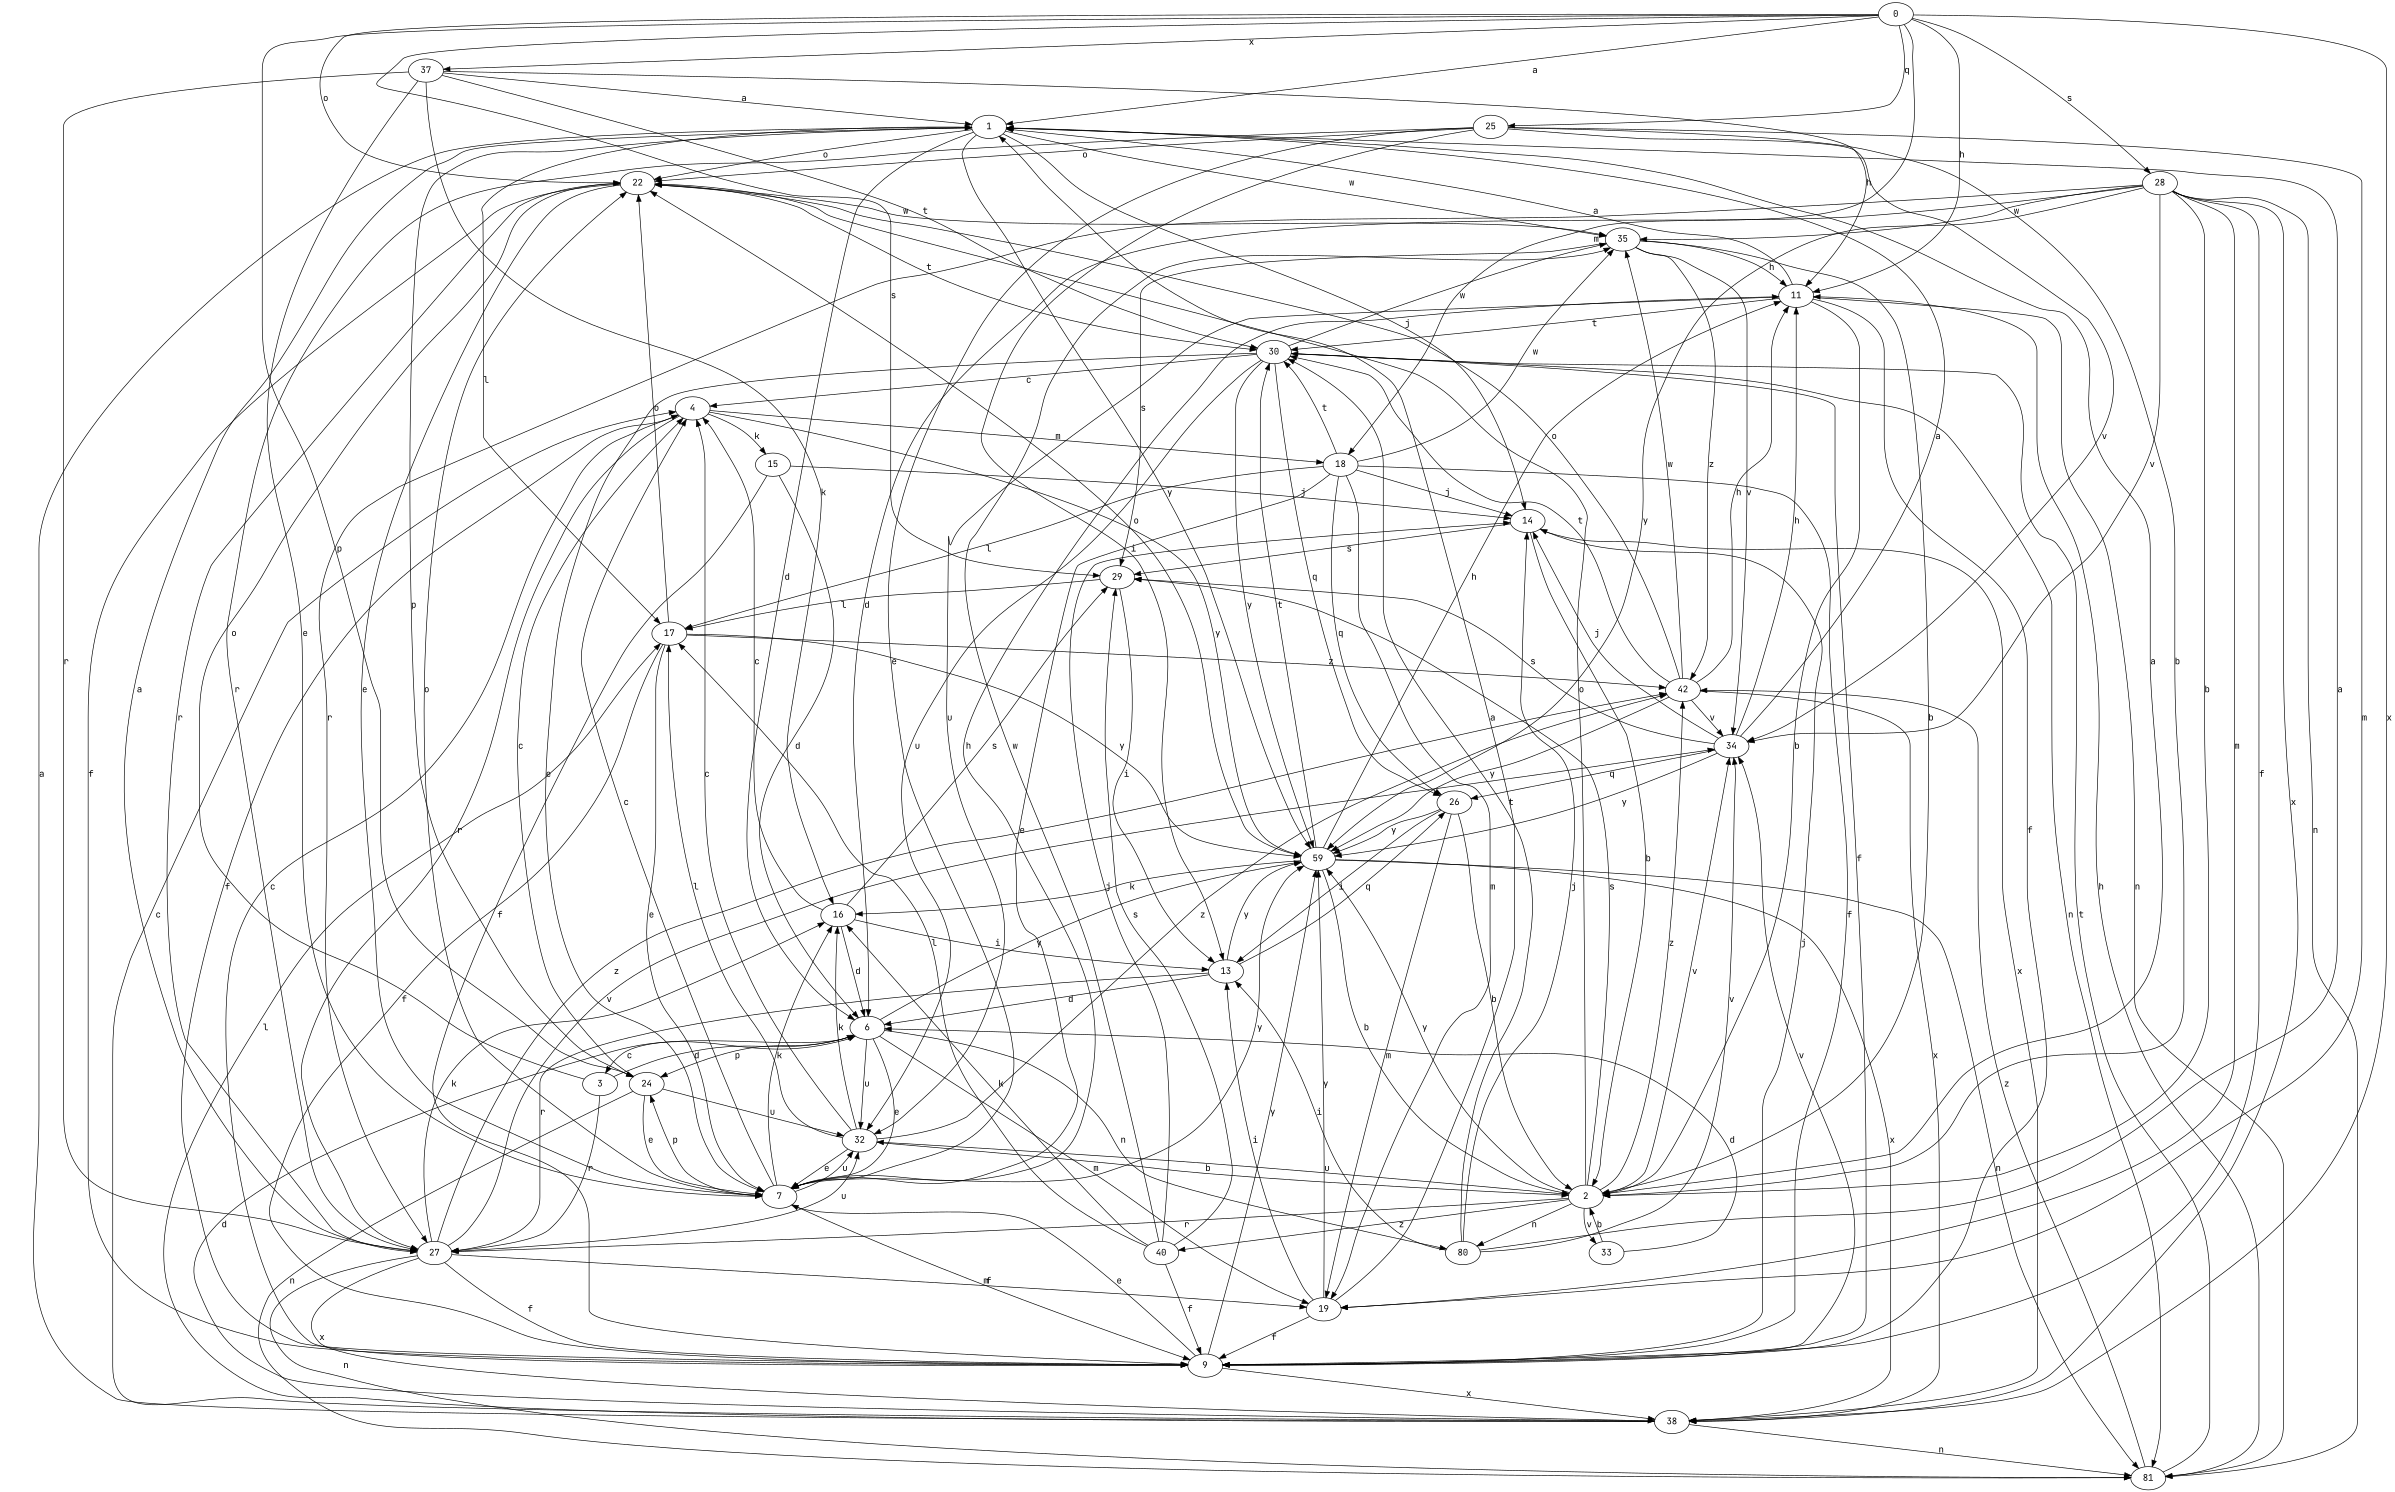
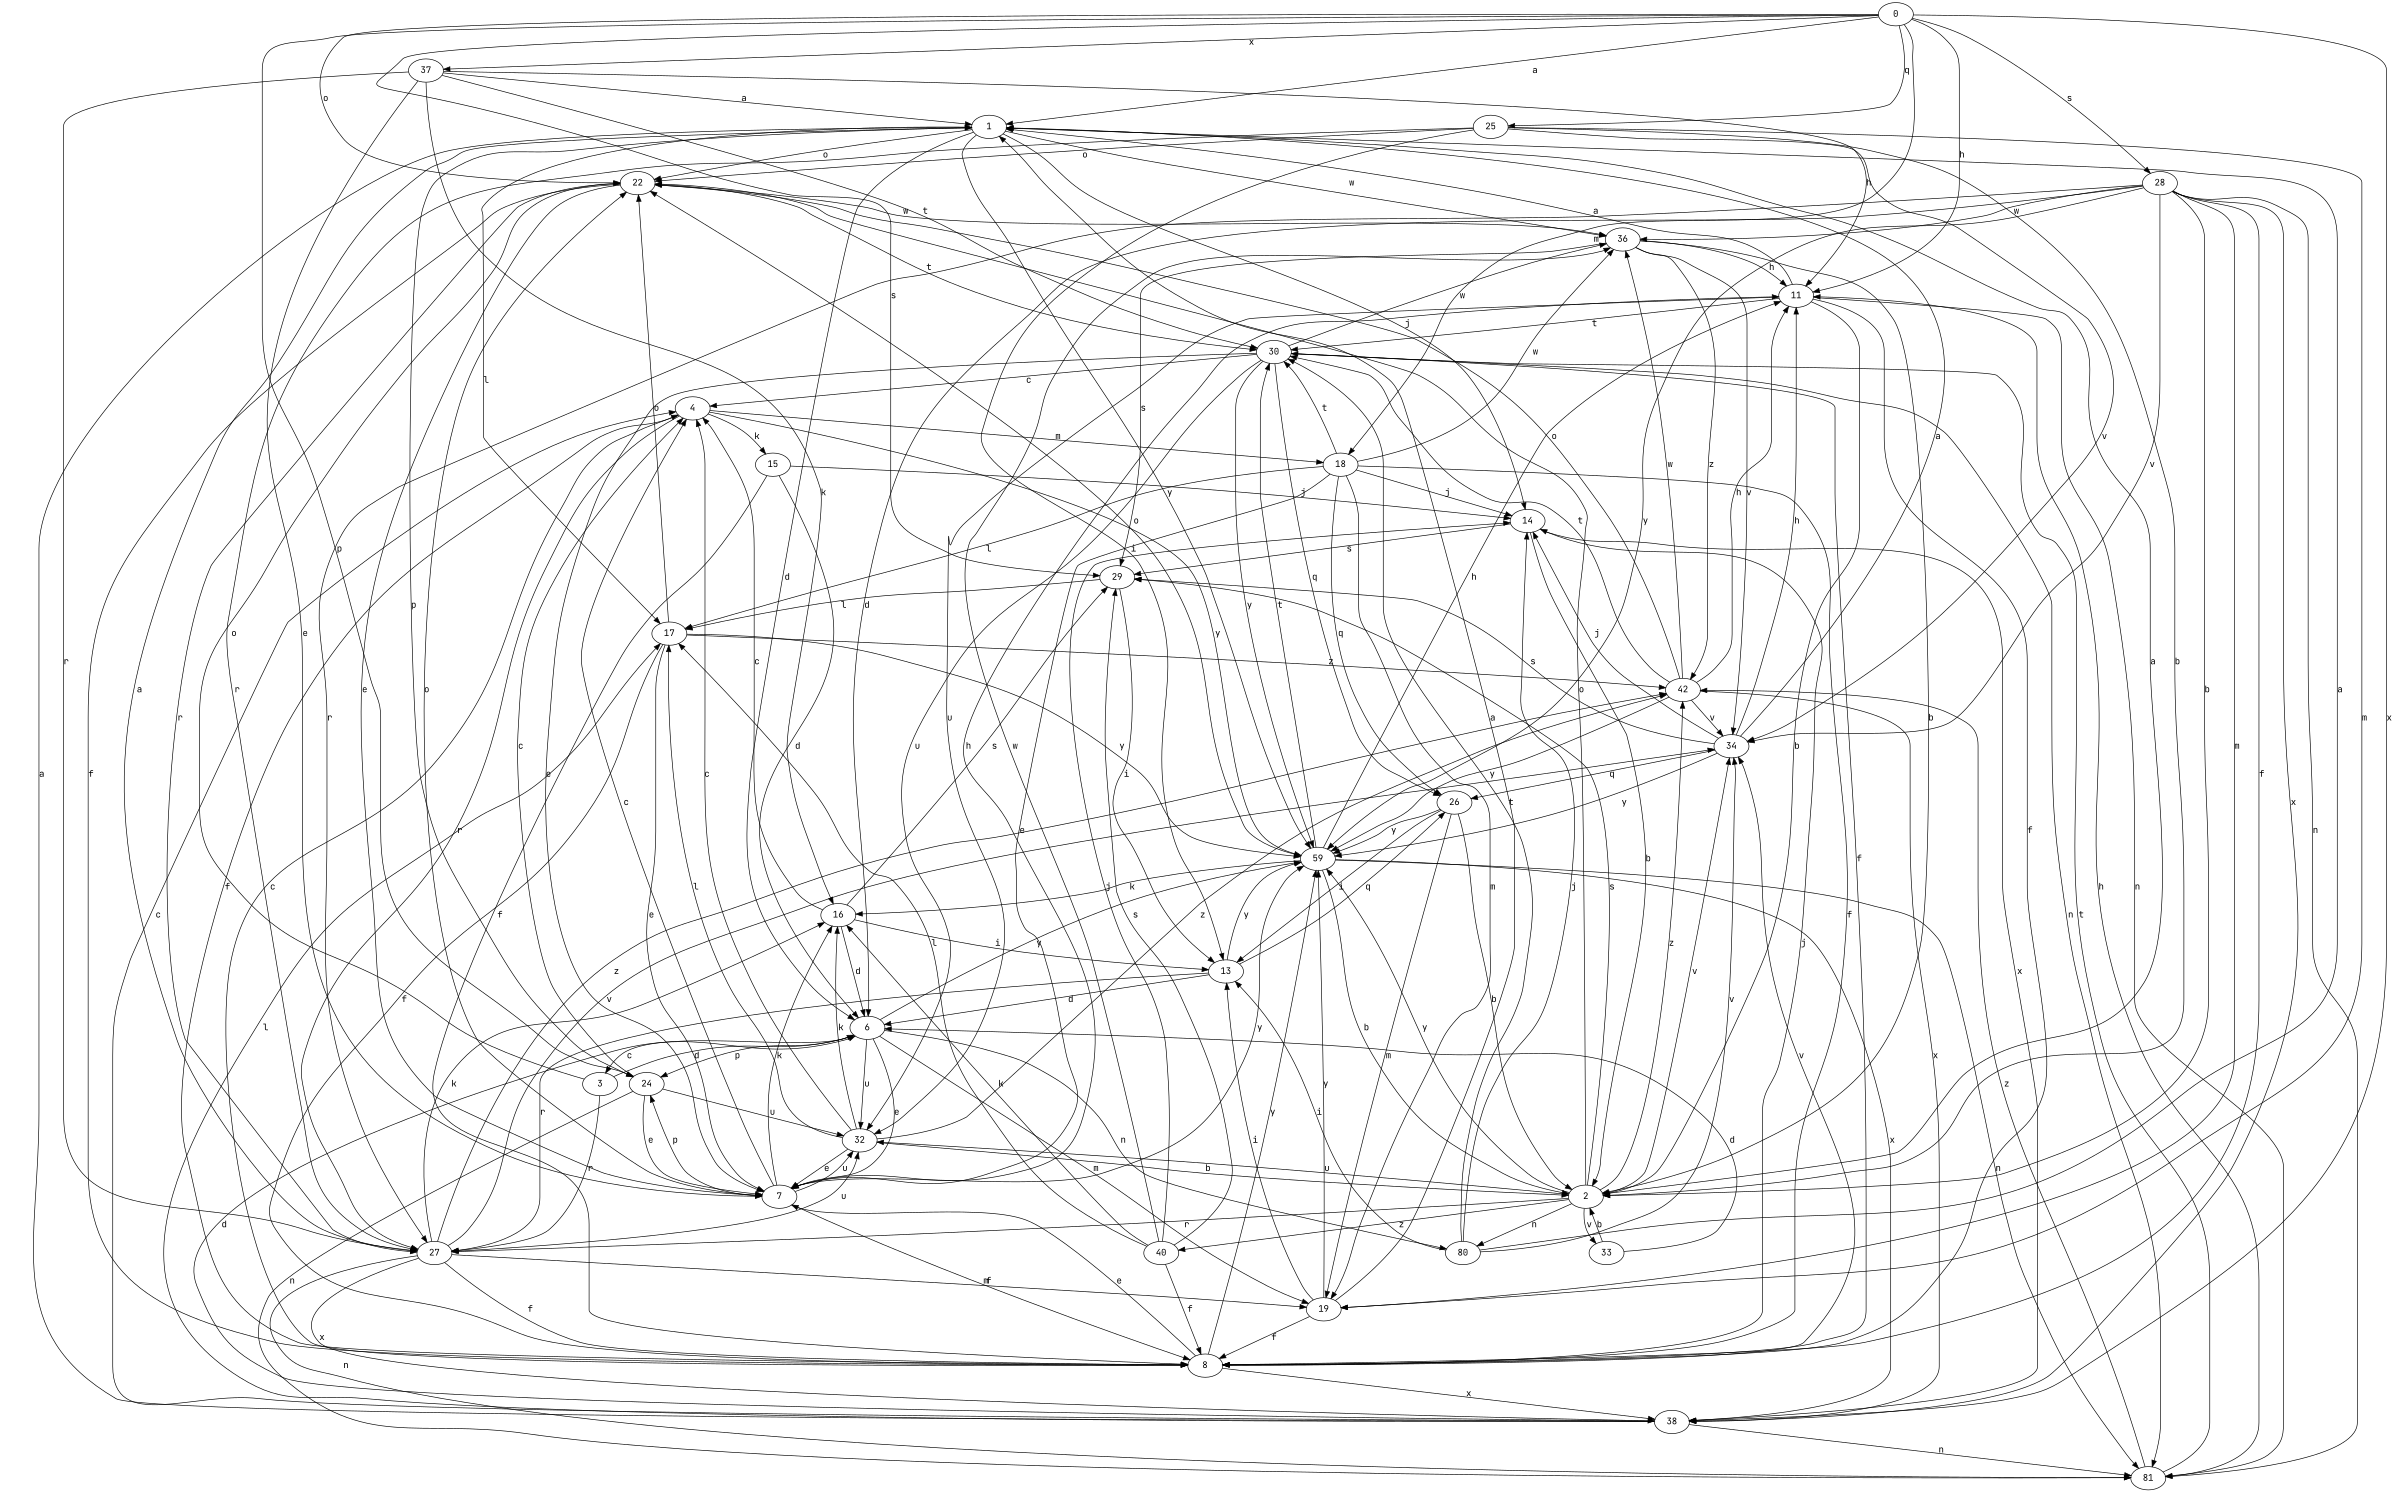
(1623, 239) -> (1623, 239)
(892, 556) -> none
(1205, 1366) -> (1205, 1366)
